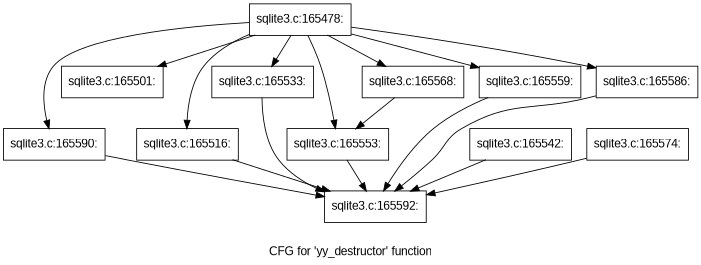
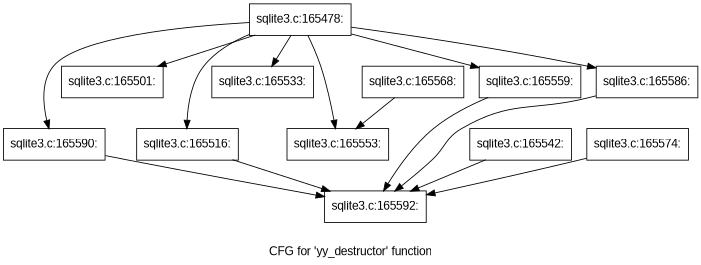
(353, 49) -> none
(274, 152) -> none
(354, 172) -> none
